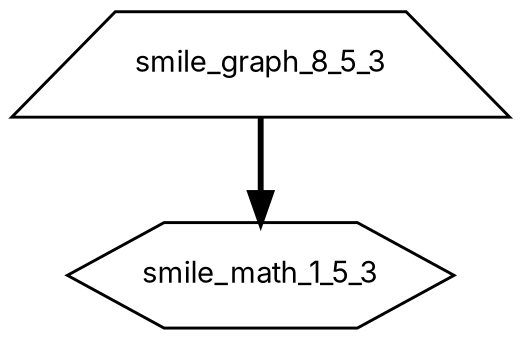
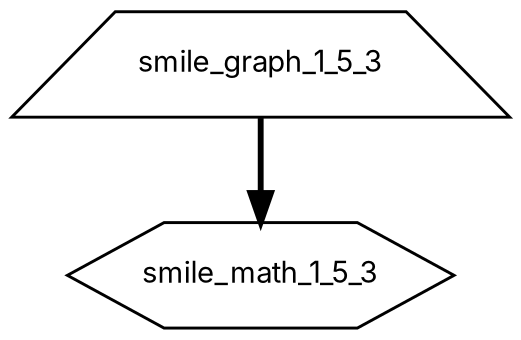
(261, 64) -> (261, 64)
